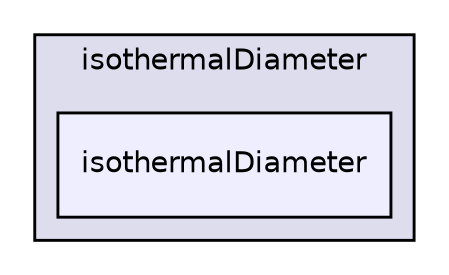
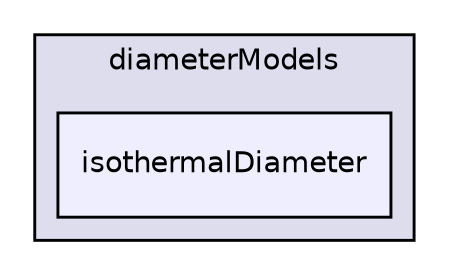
(224, 62) -> (224, 62)
